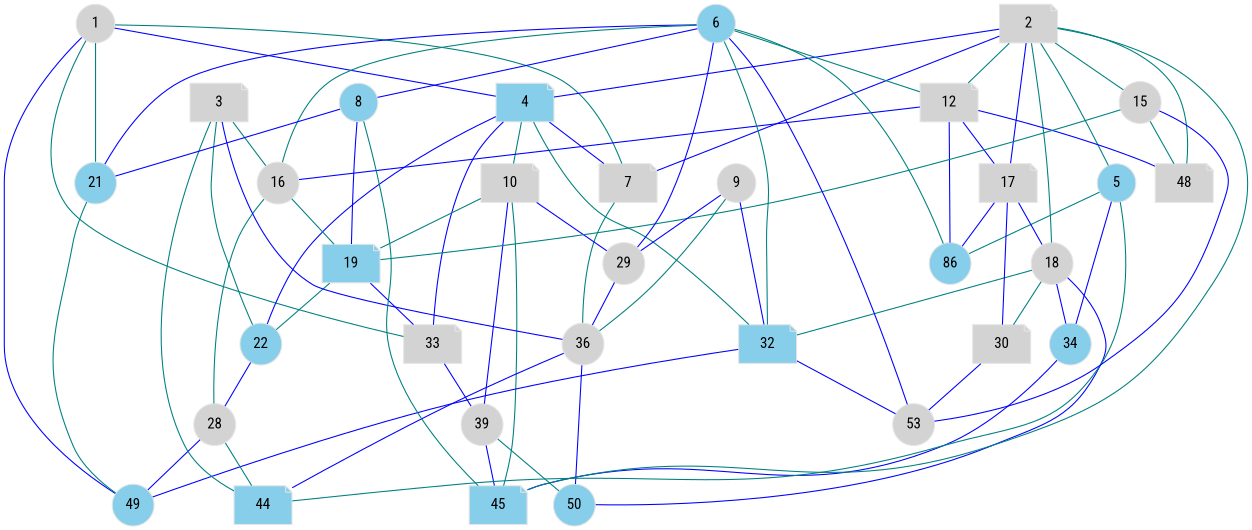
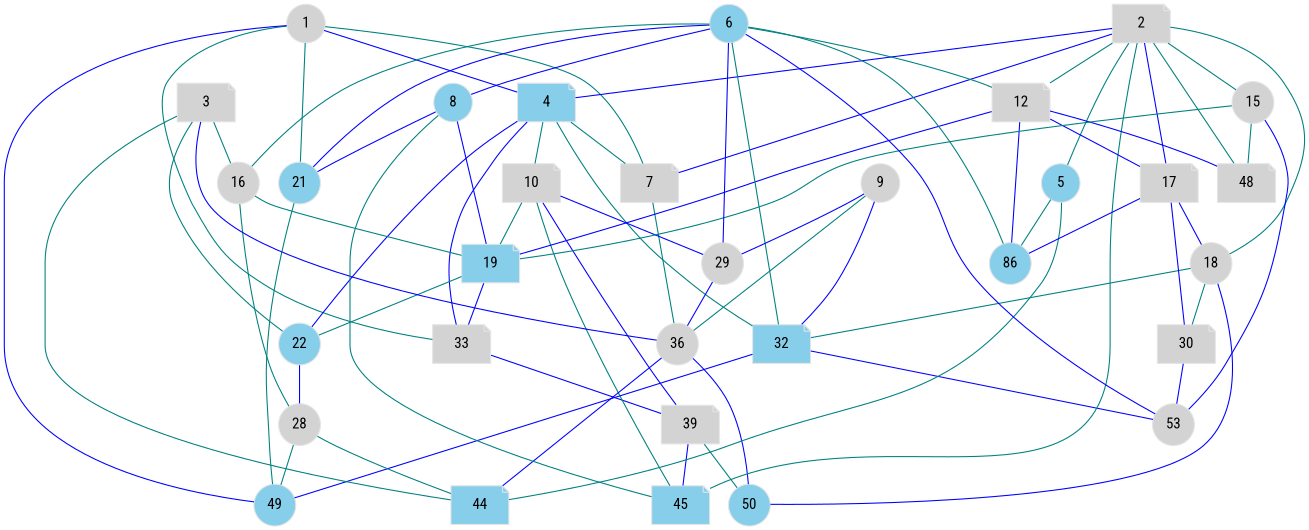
(574, 141) -> (598, 143)
(625, 141) -> (767, 178)
(1070, 344) -> none
(482, 425) -> (690, 425)
(174, 465) -> (288, 462)
